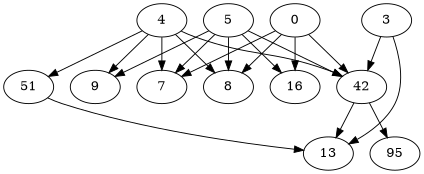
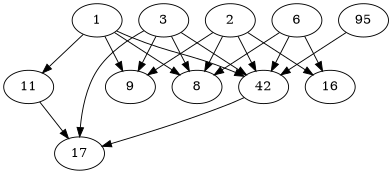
(162, 20) -> (97, 20)
(228, 20) -> (230, 20)
(295, 20) -> (297, 20)
none -> (177, 47)
none -> (149, 50)
(29, 87) -> (29, 87)
(162, 87) -> none
(376, 116) -> (319, 50)
(328, 154) -> (80, 154)
